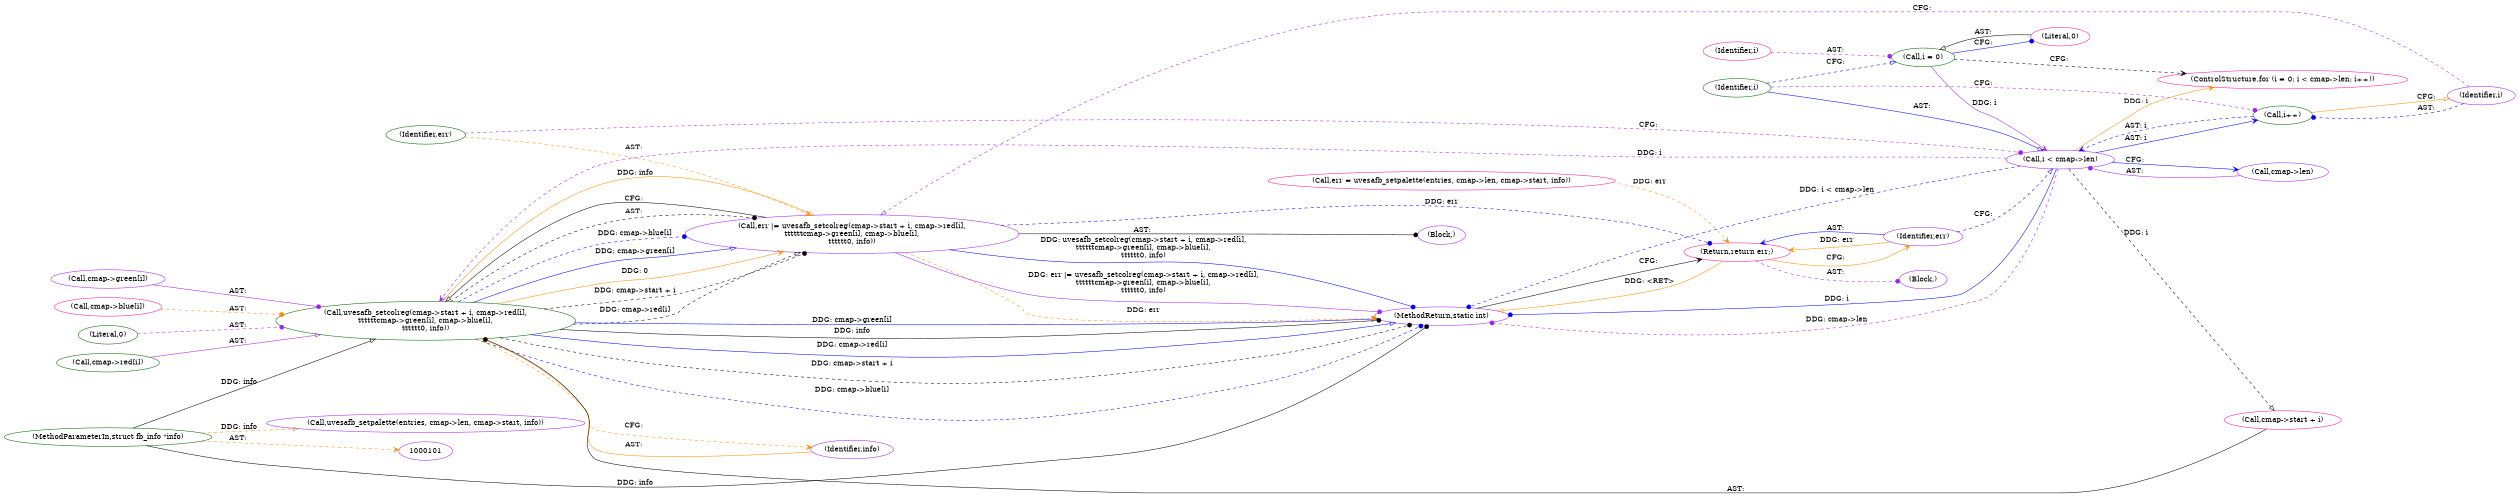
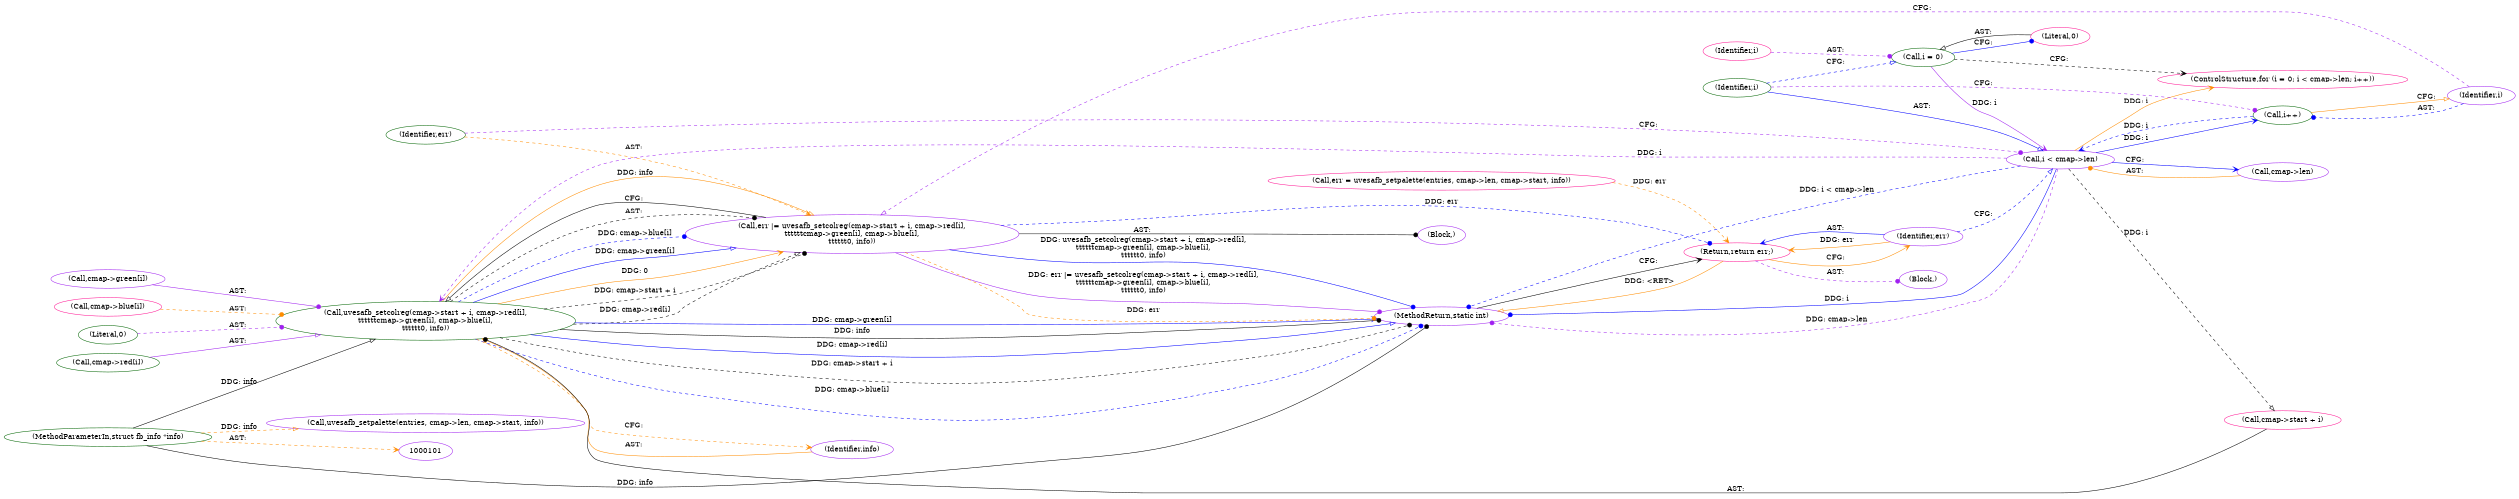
(2136, 126) -> (2136, 126)
(2136, 138) -> (2136, 138)
(2166, 177) -> (2166, 177)
